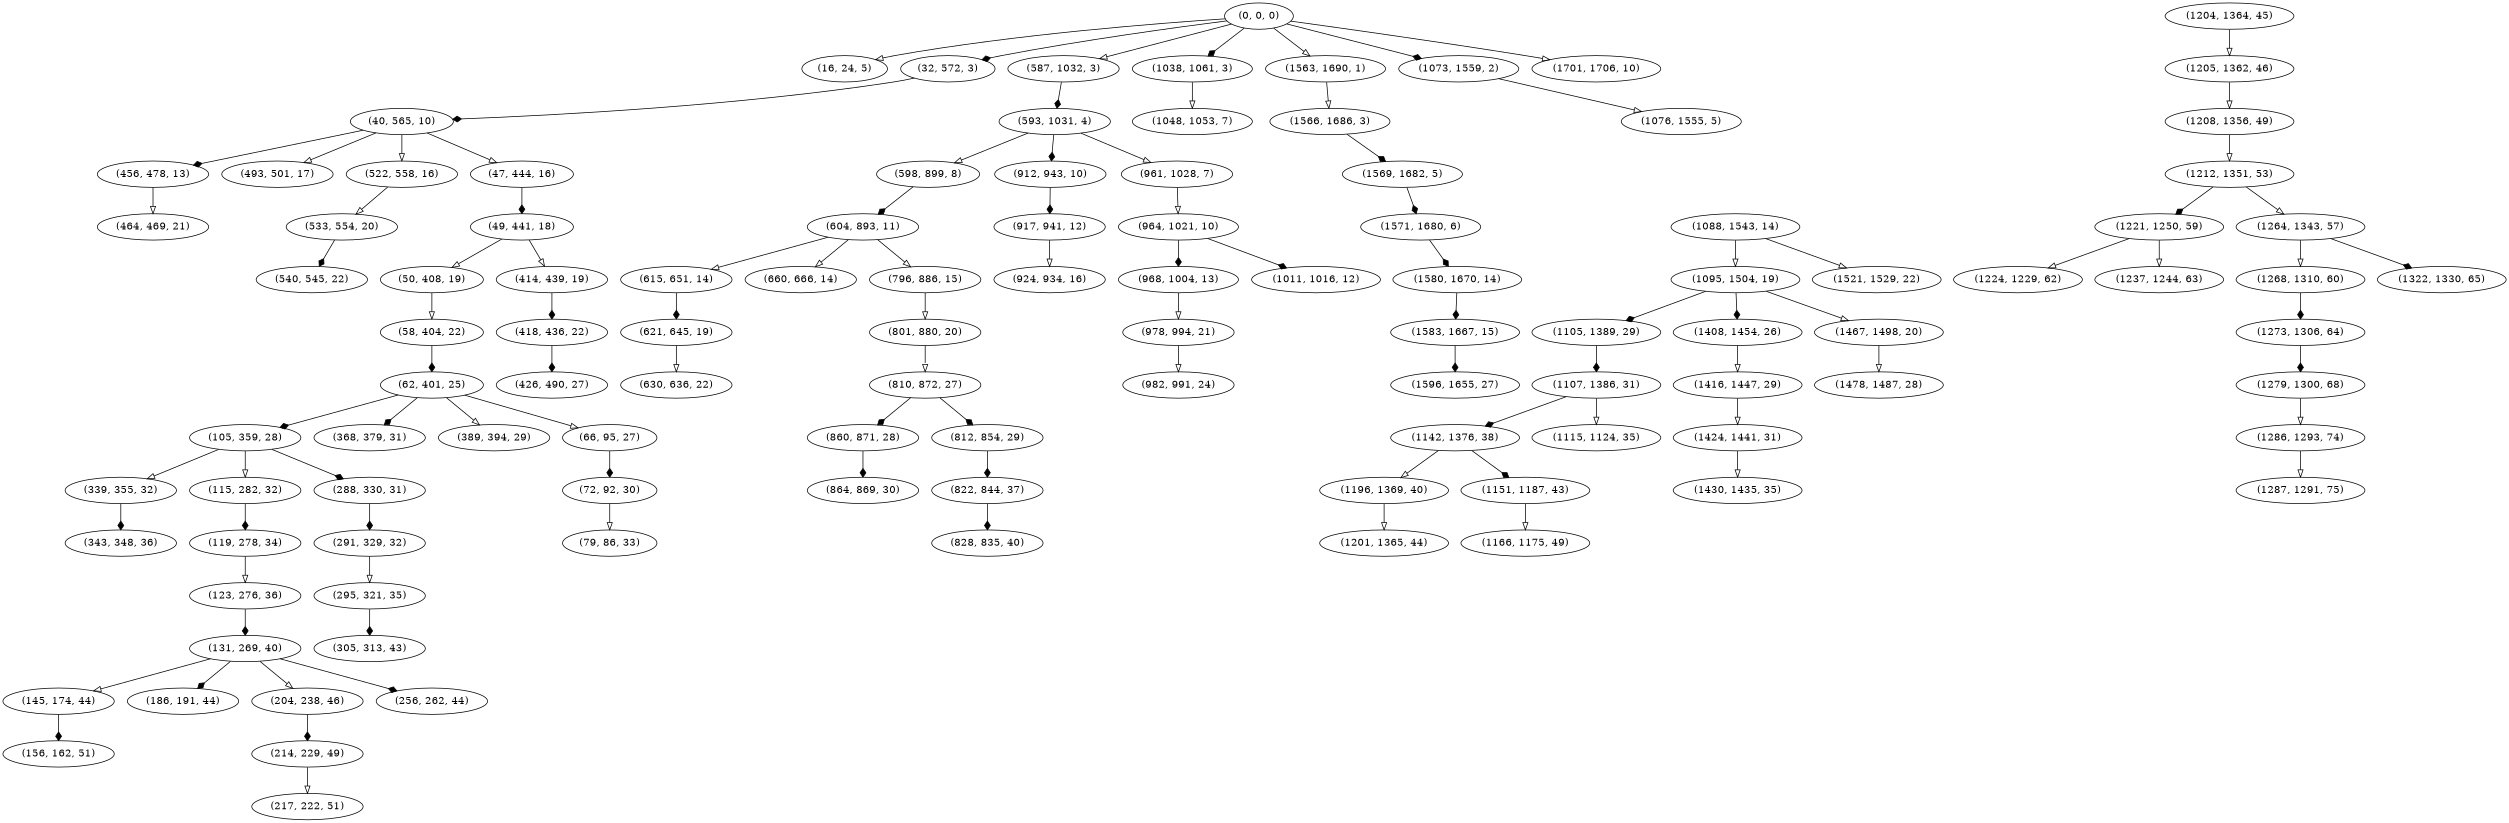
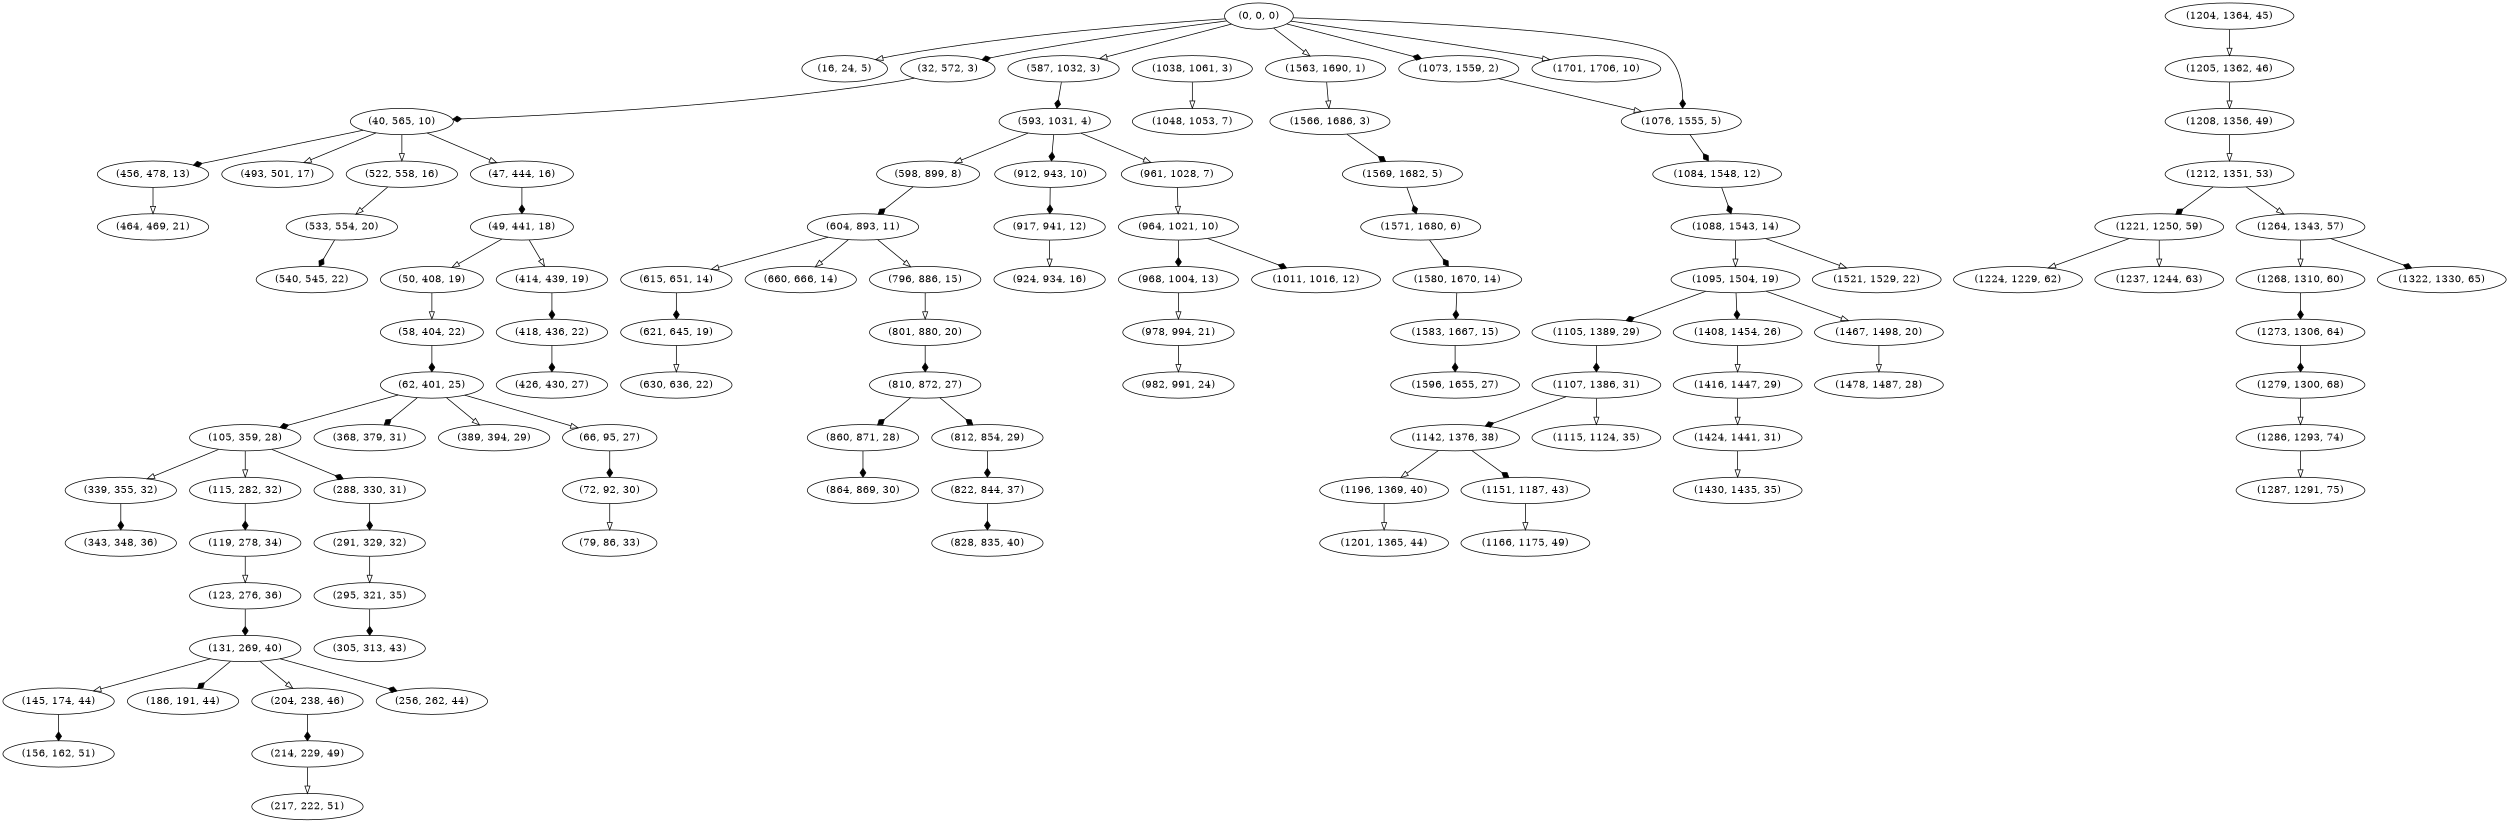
(1230, 39) -> (1505, 29)
none -> (1717, 174)
(925, 354) -> (925, 354)
(552, 385) -> (552, 385)
